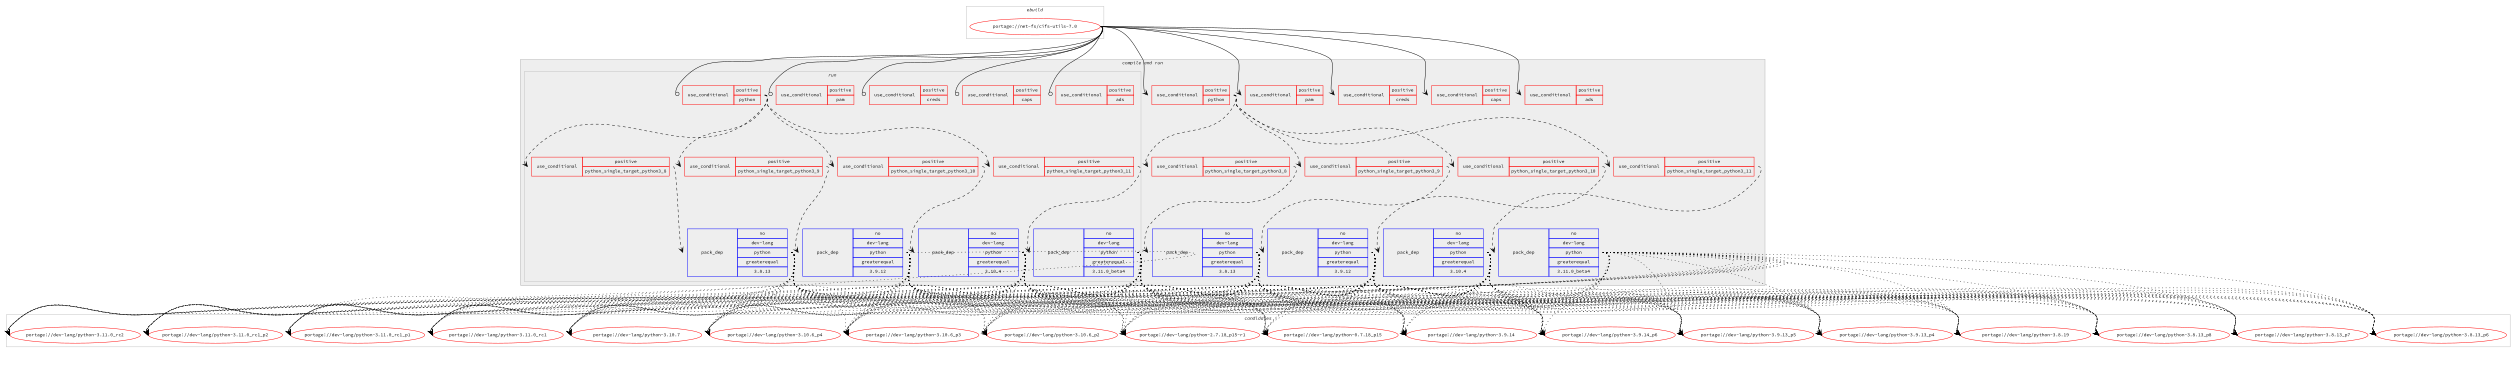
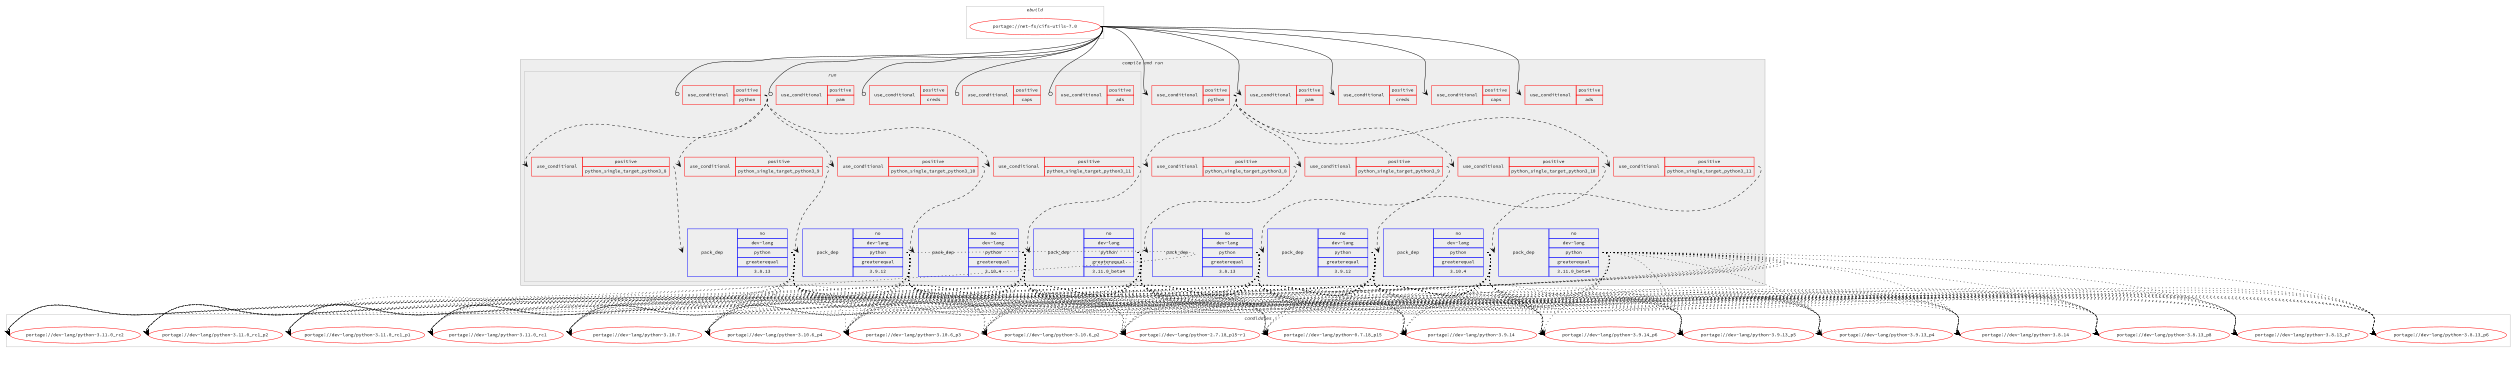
(2026, 335) -> (2026, 335)
